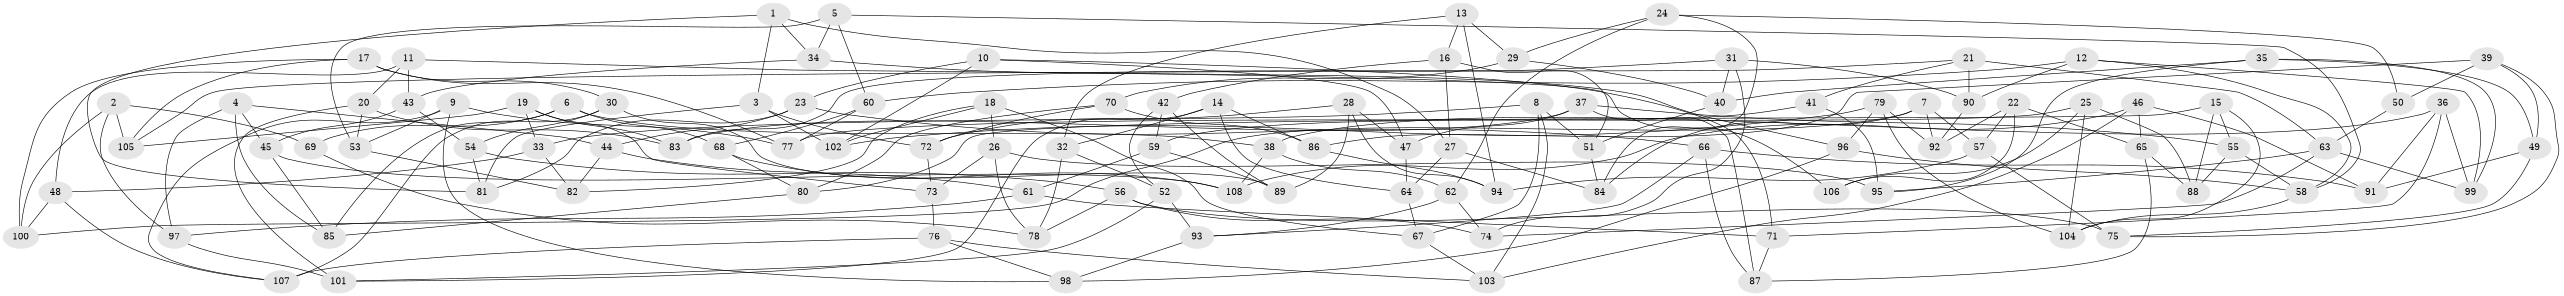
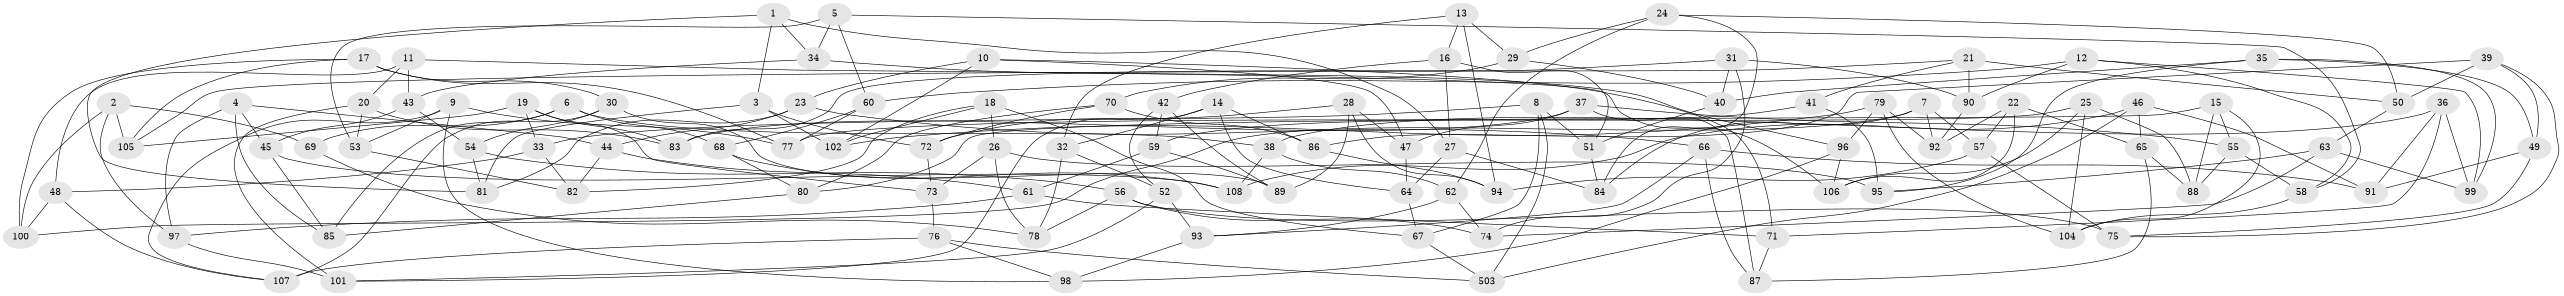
(2157, 82) -> (2183, 82)
(2072, 171) -> (1837, 170)
(1487, 282) -> (1487, 282)
